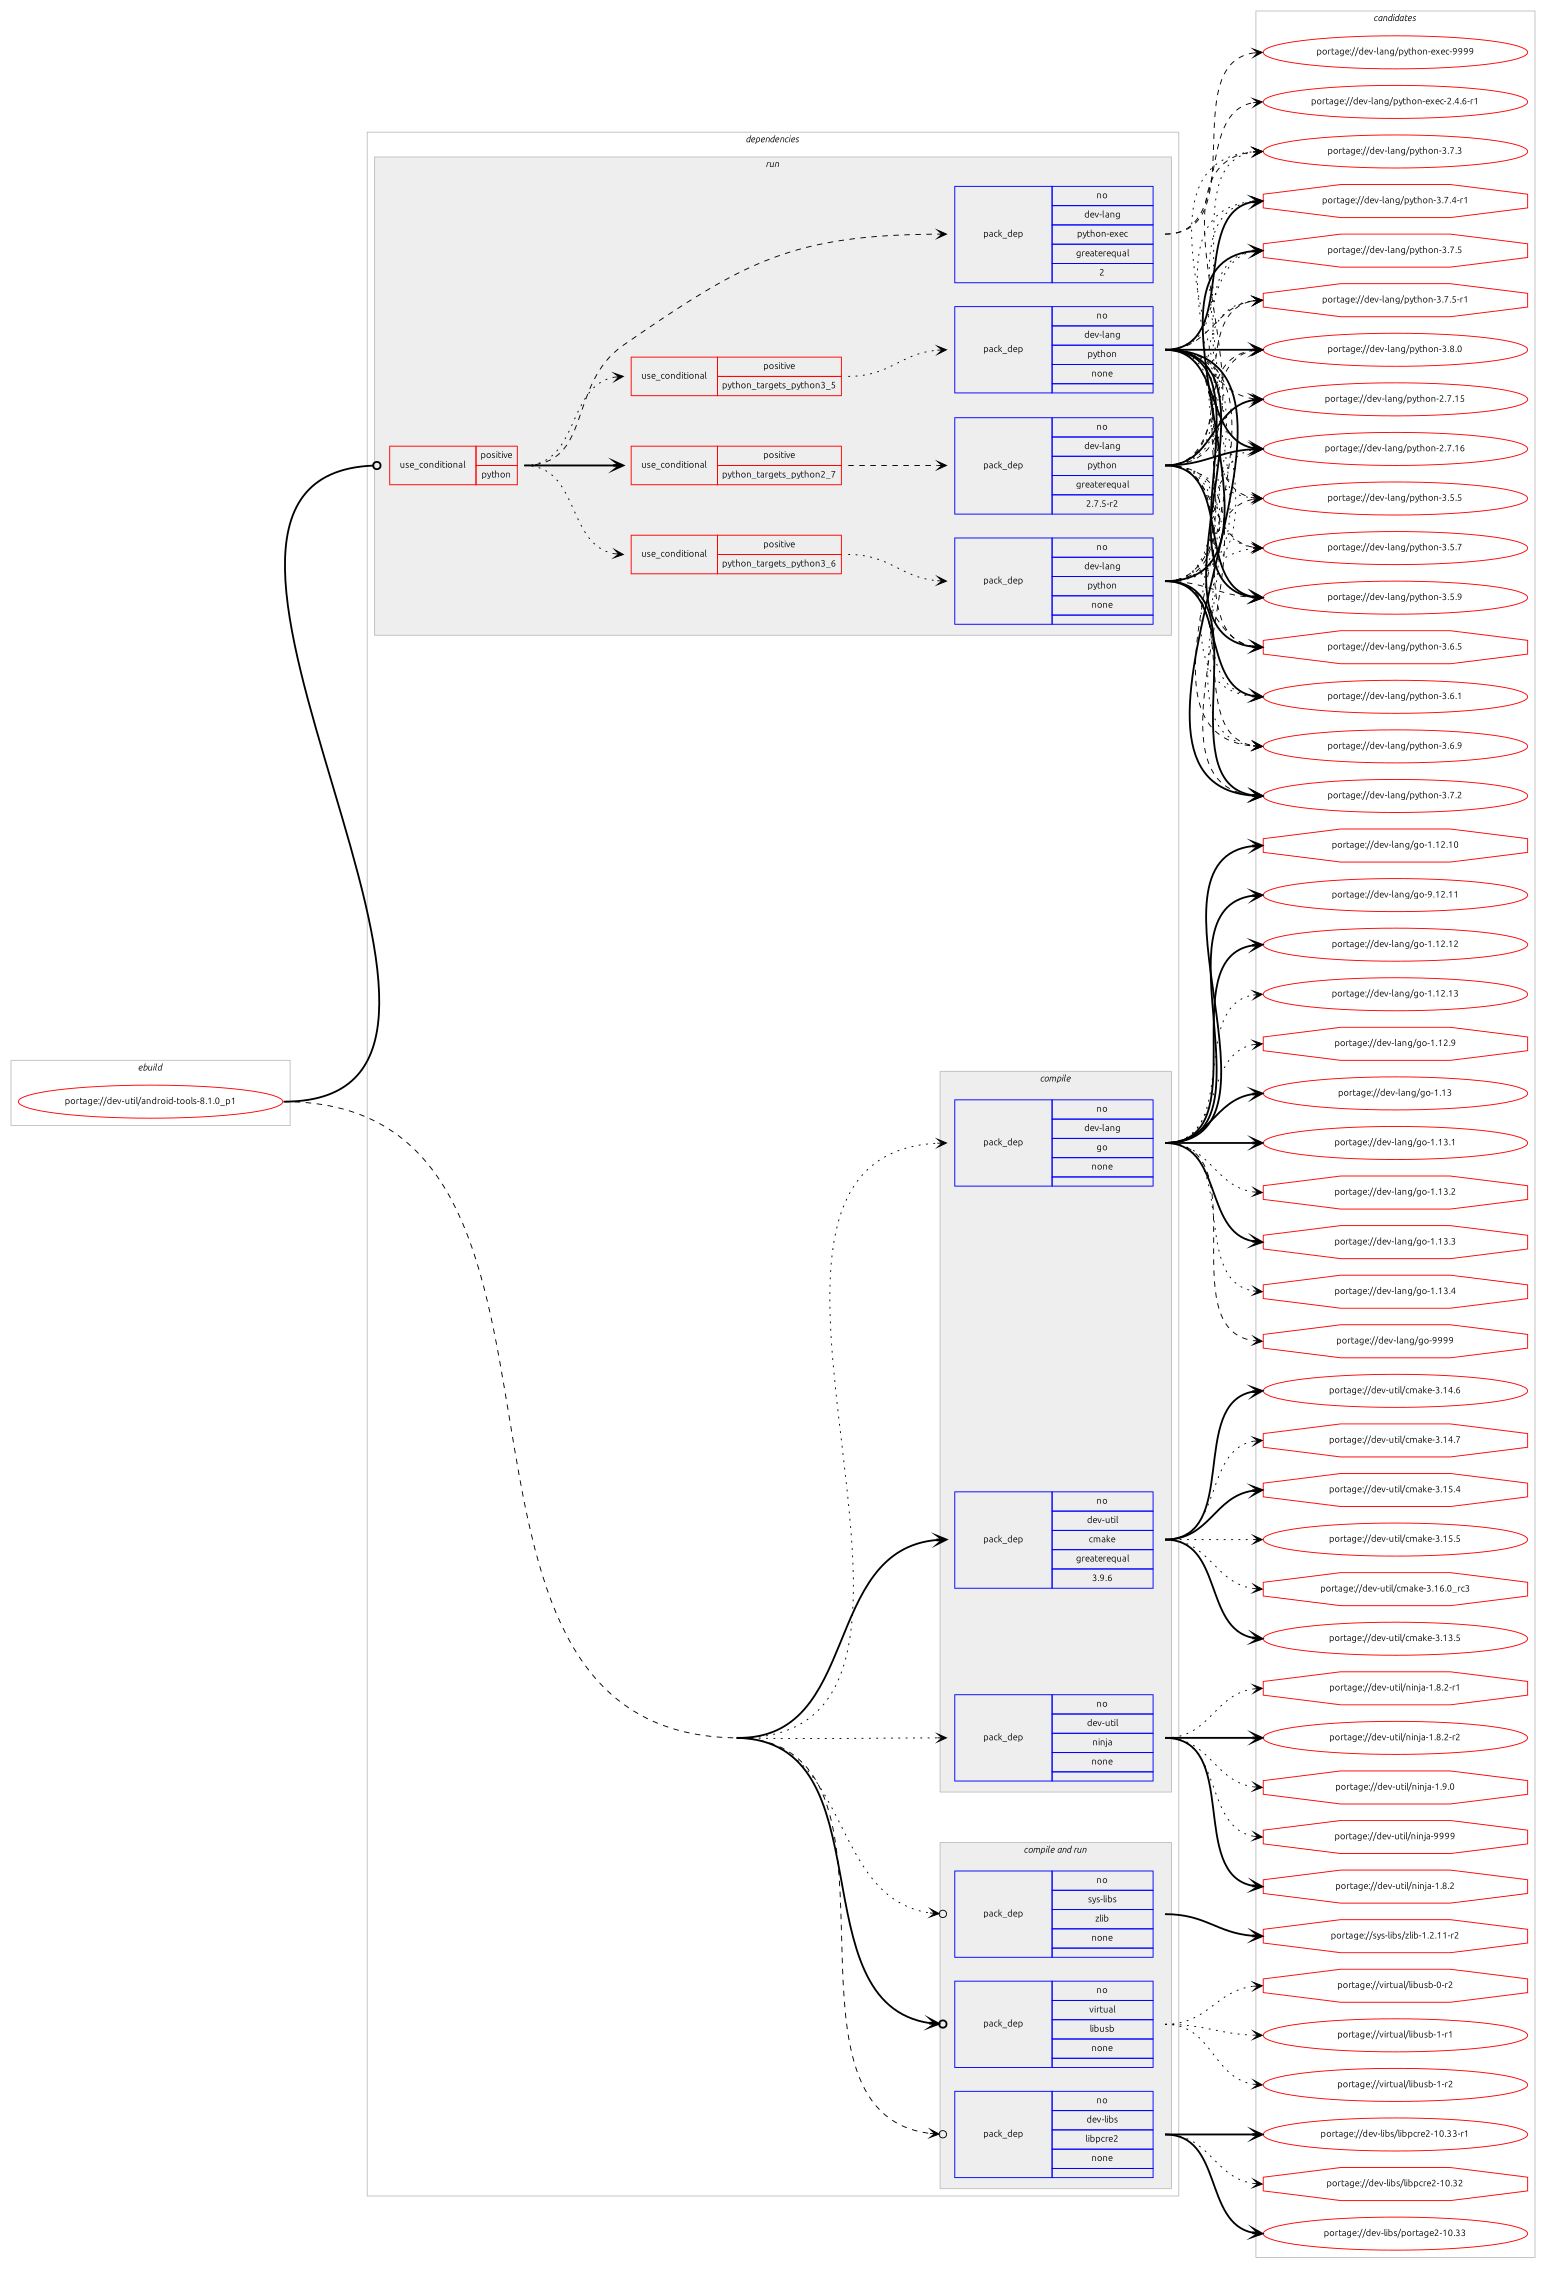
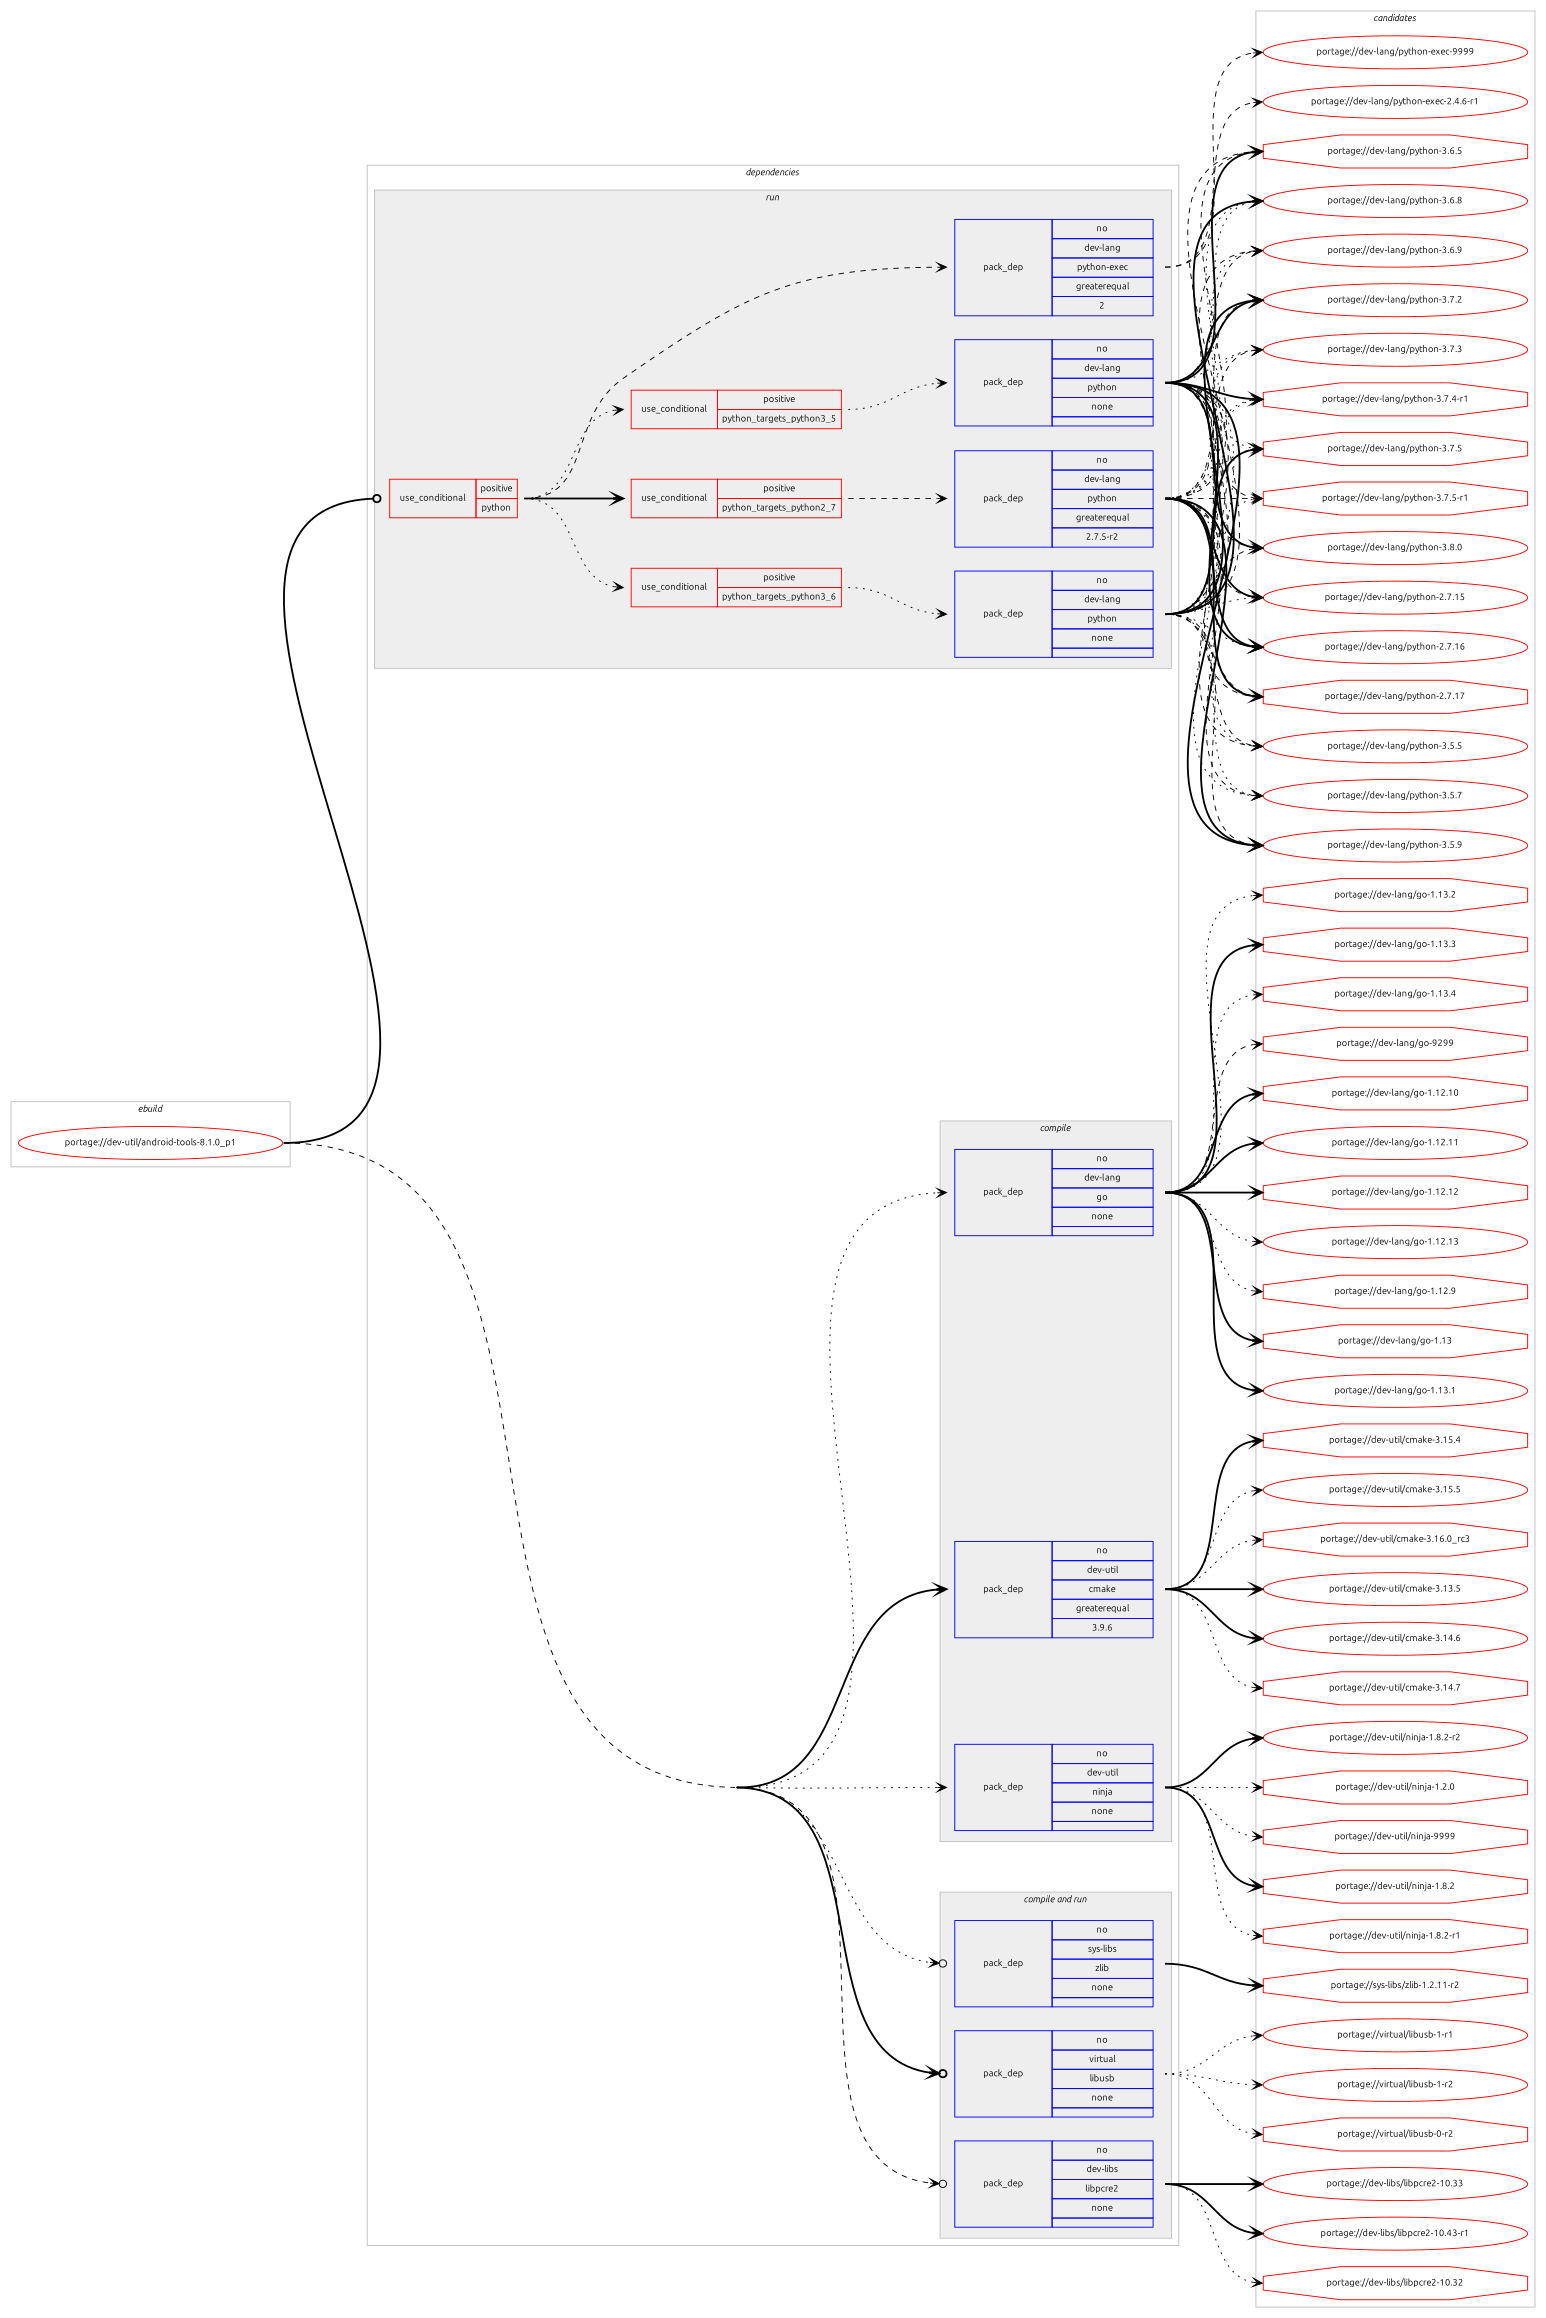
none -> (1395, 697)
(1395, 697) -> (1395, 201)
(1395, 895) -> (1395, 1143)
(1395, 945) -> (1395, 1193)
(1395, 1093) -> (1395, 1341)
(1395, 1341) -> (1395, 1044)
(1395, 1787) -> (1395, 1787)
(1395, 2134) -> (1395, 2234)
(1395, 2234) -> (1395, 2184)
